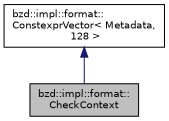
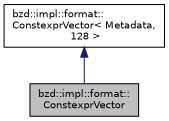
(84, 100) -> (84, 100)
